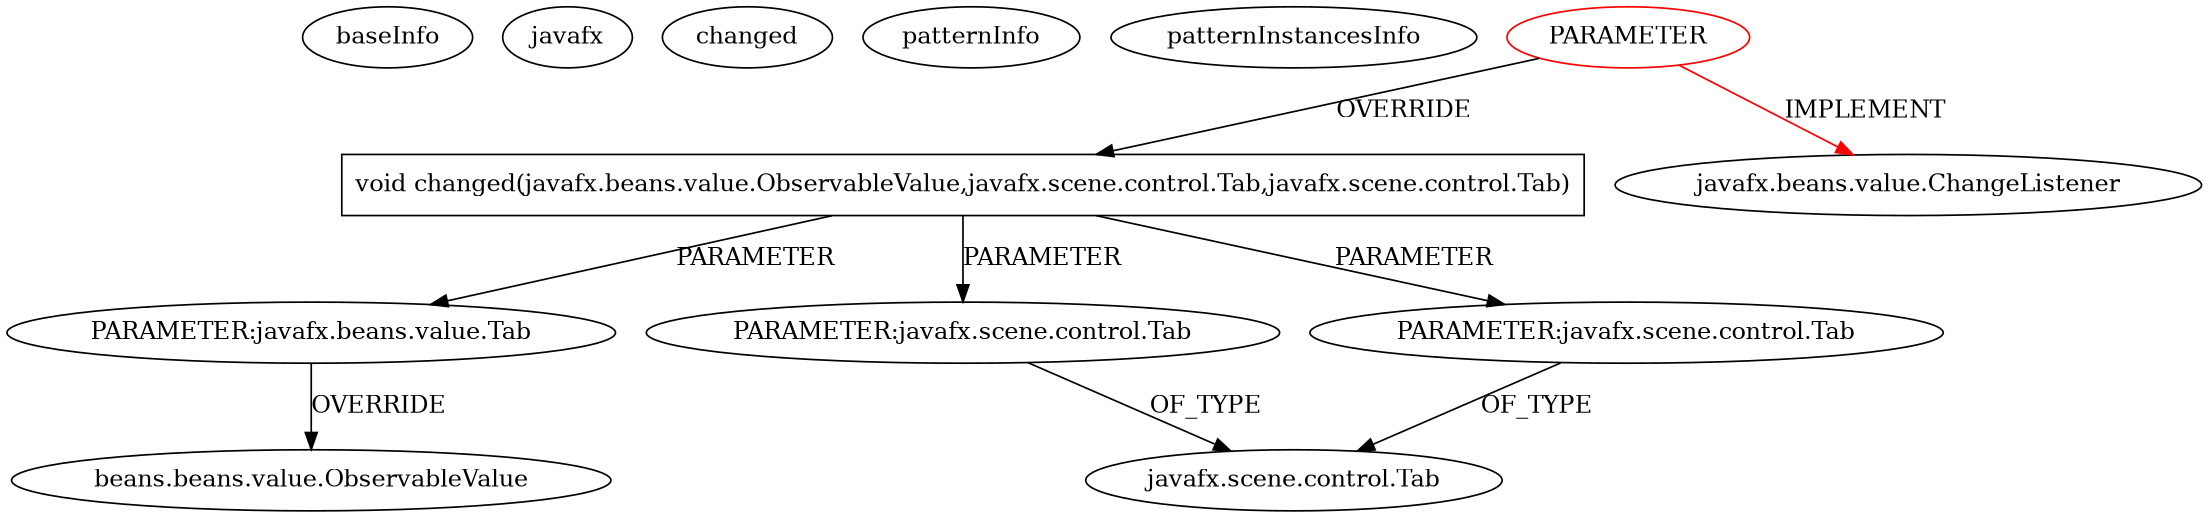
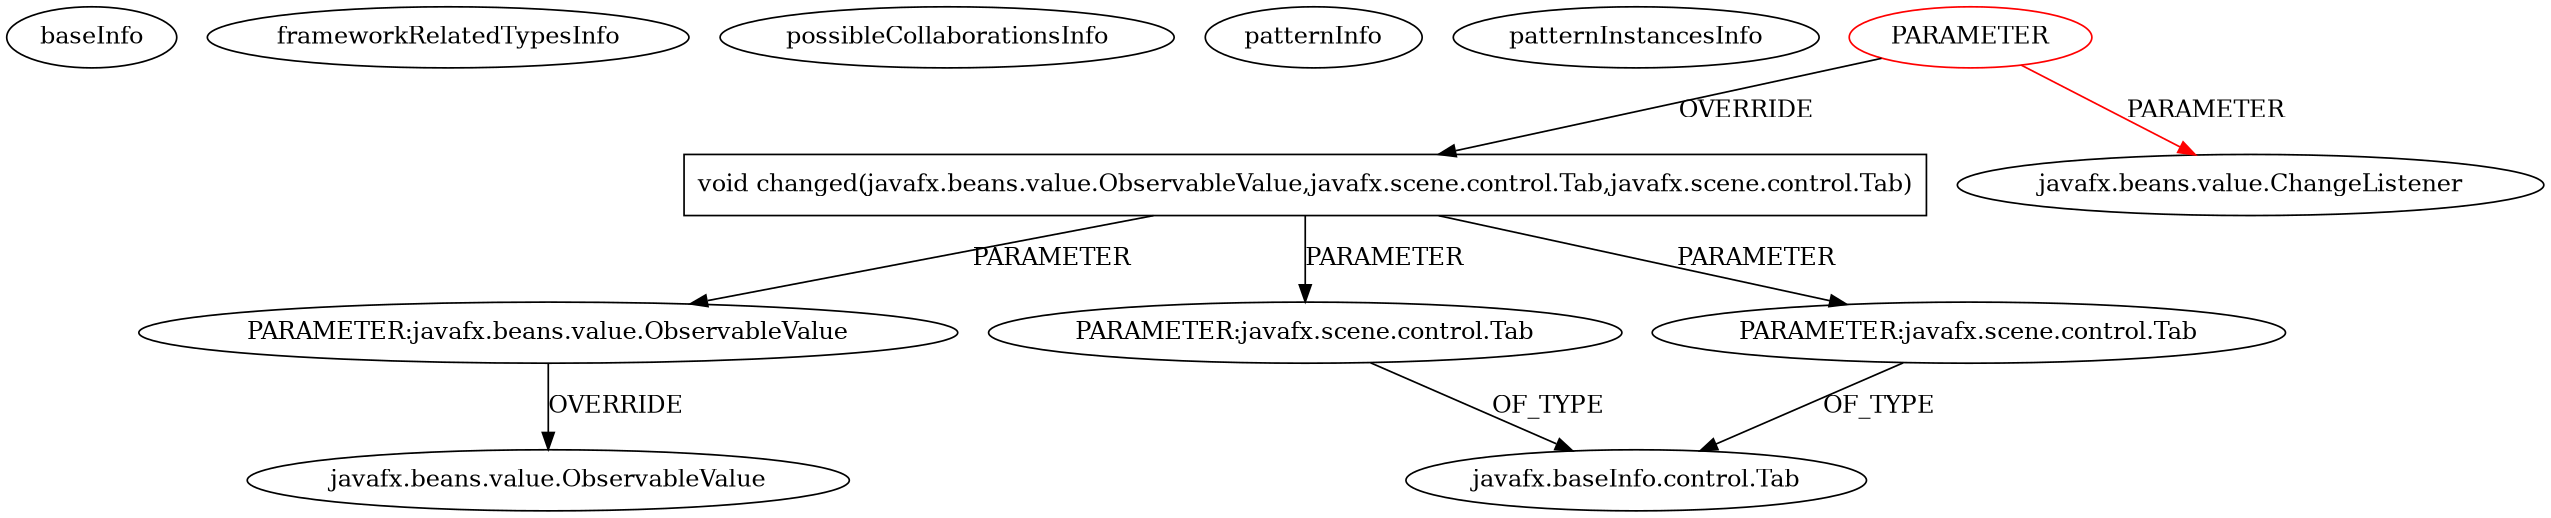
(568, 37) -> (448, 37)
(747, 37) -> (947, 37)
(1865, 111) -> (2206, 111)
(311, 333) -> (548, 333)
(311, 480) -> (548, 480)
(1294, 480) -> (1636, 480)
